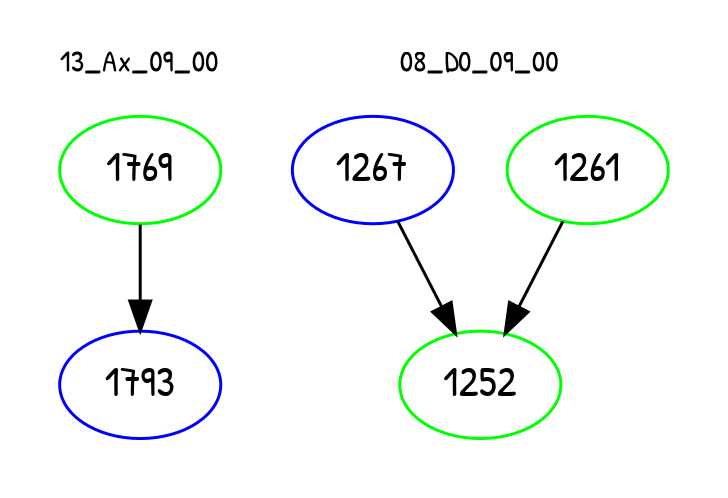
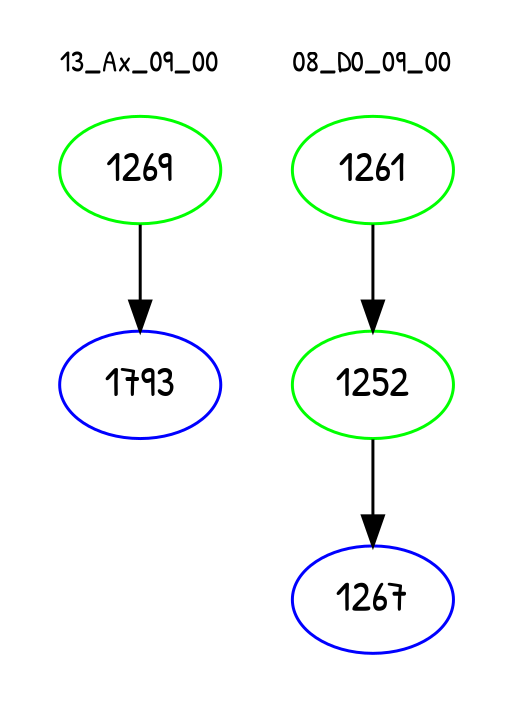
(140, 170) -> (140, 170)
(420, 264) -> (373, 478)
